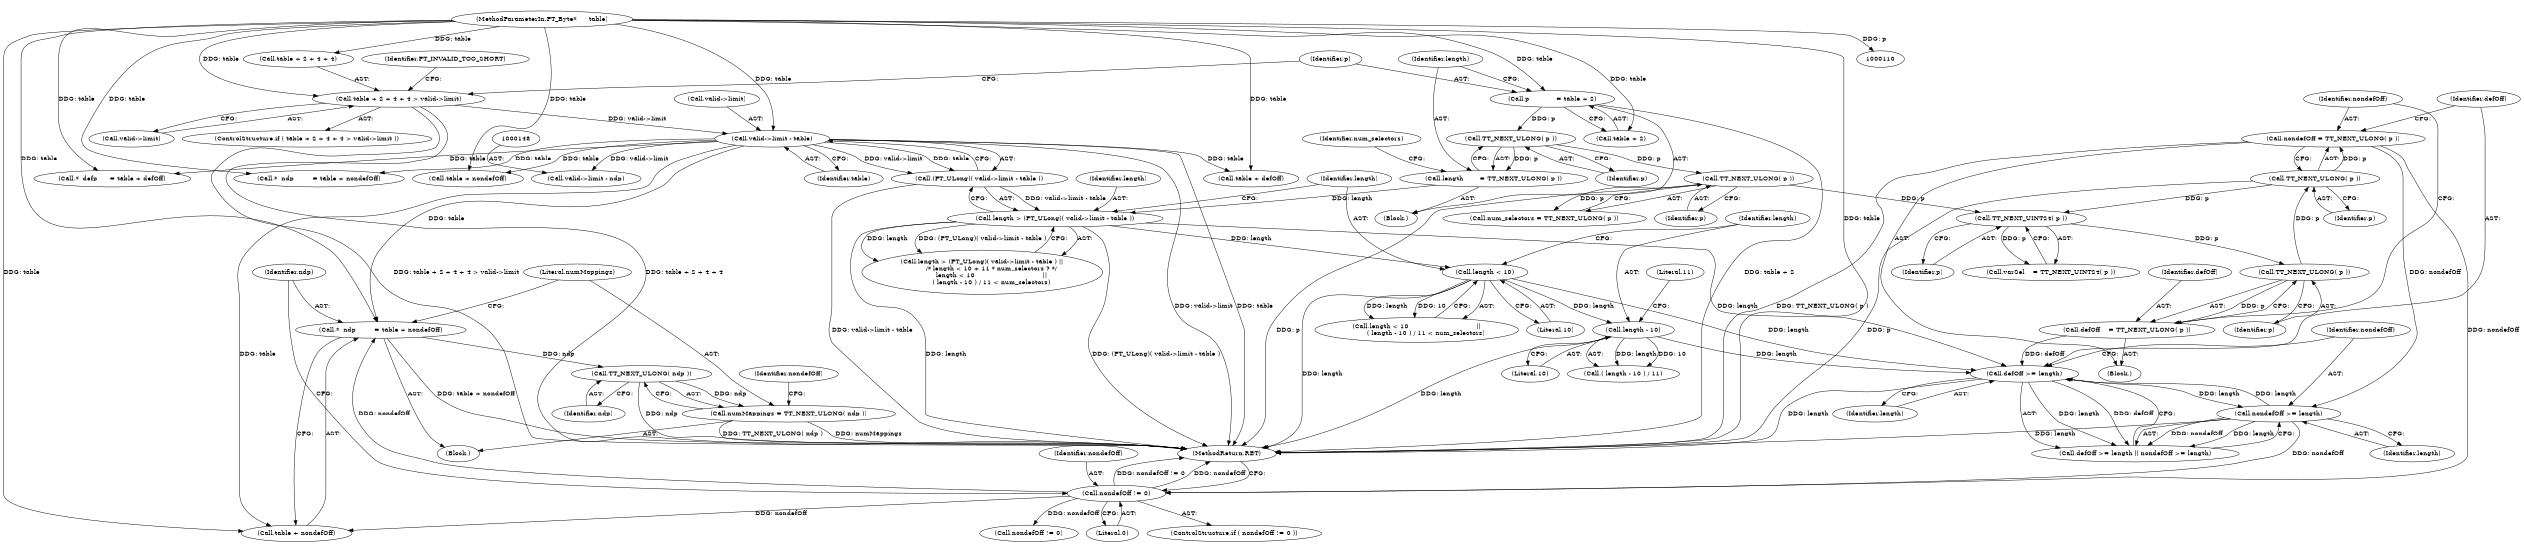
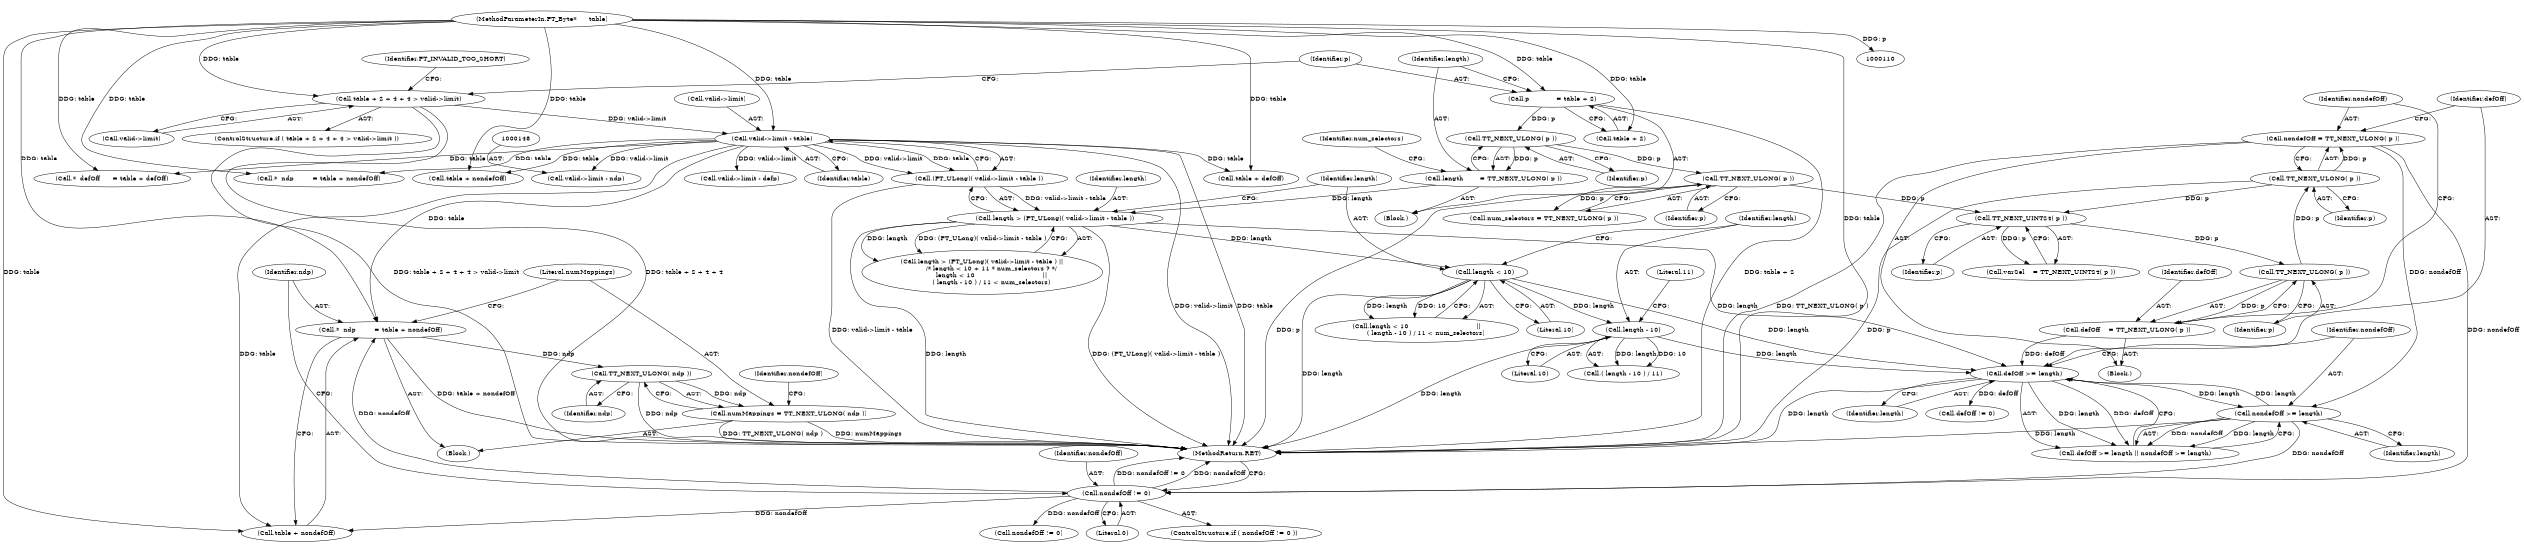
(298, 59) -> none
(112, 179) -> (112, 179)
none -> (740, 179)
none -> (1967, 414)
